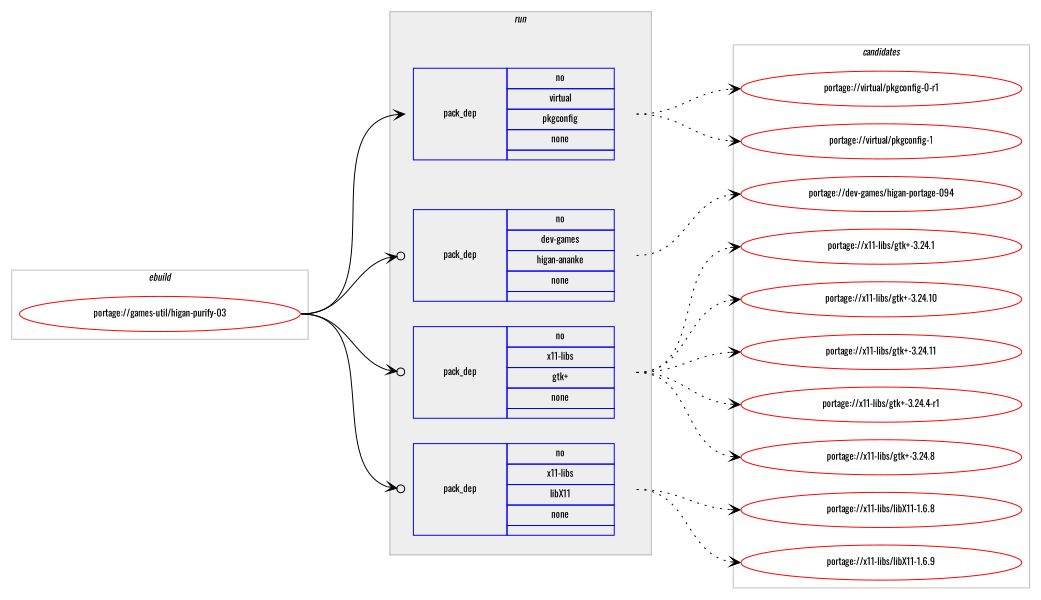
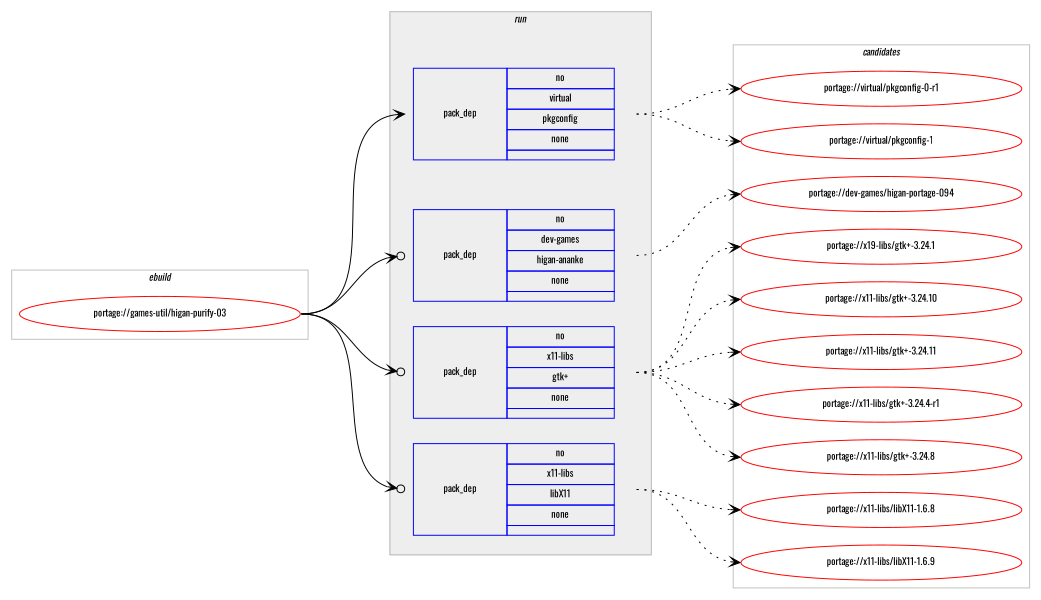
(881, 247) -> (881, 247)
